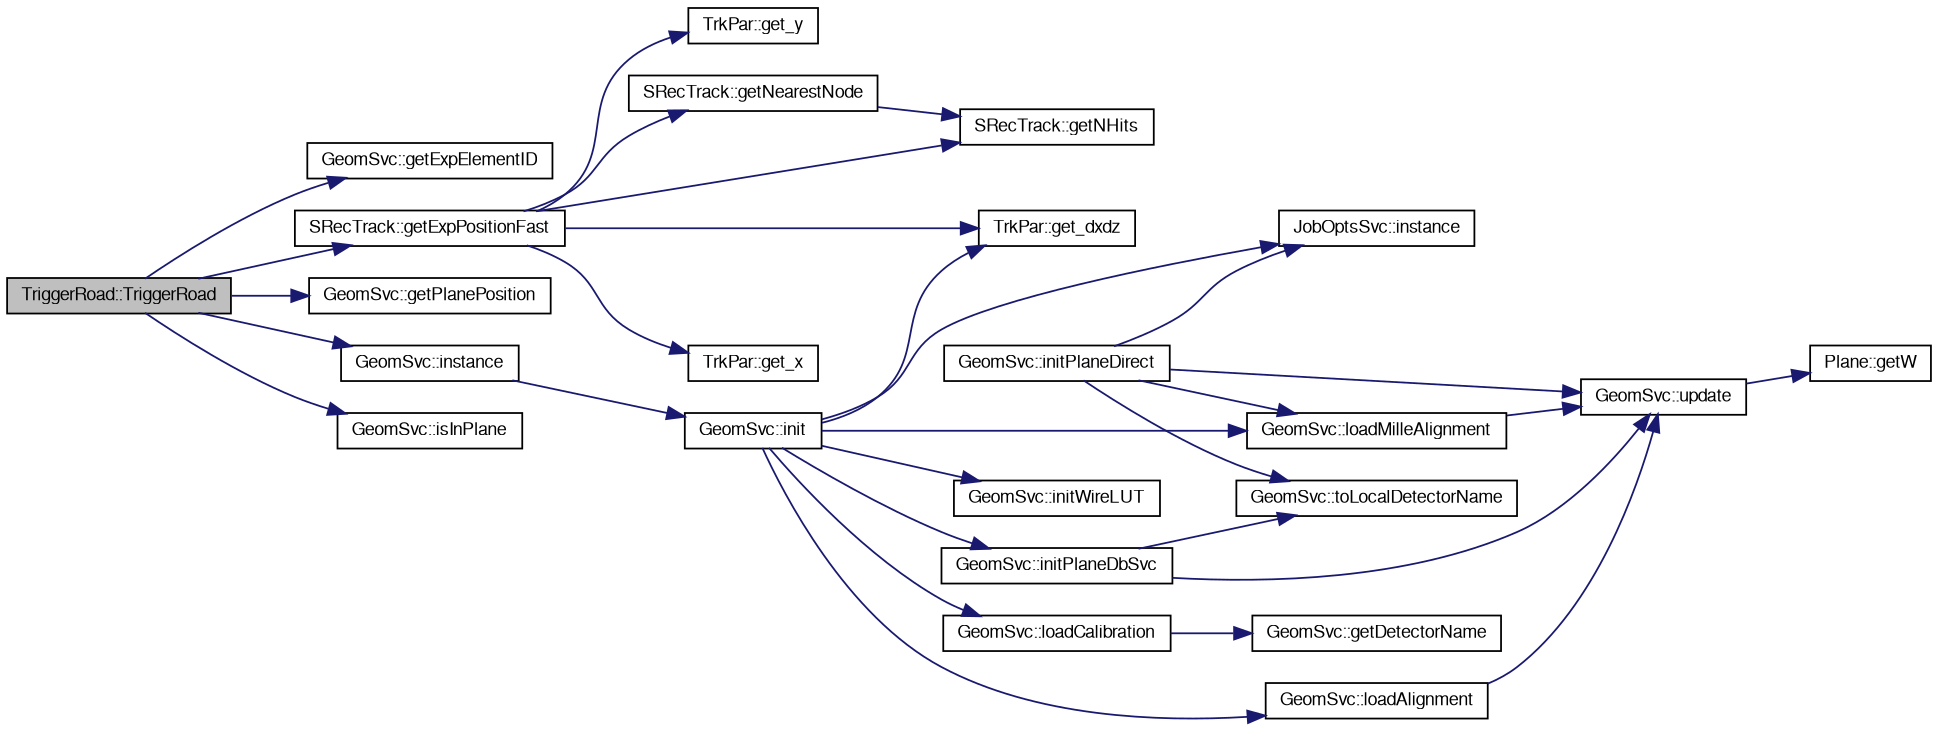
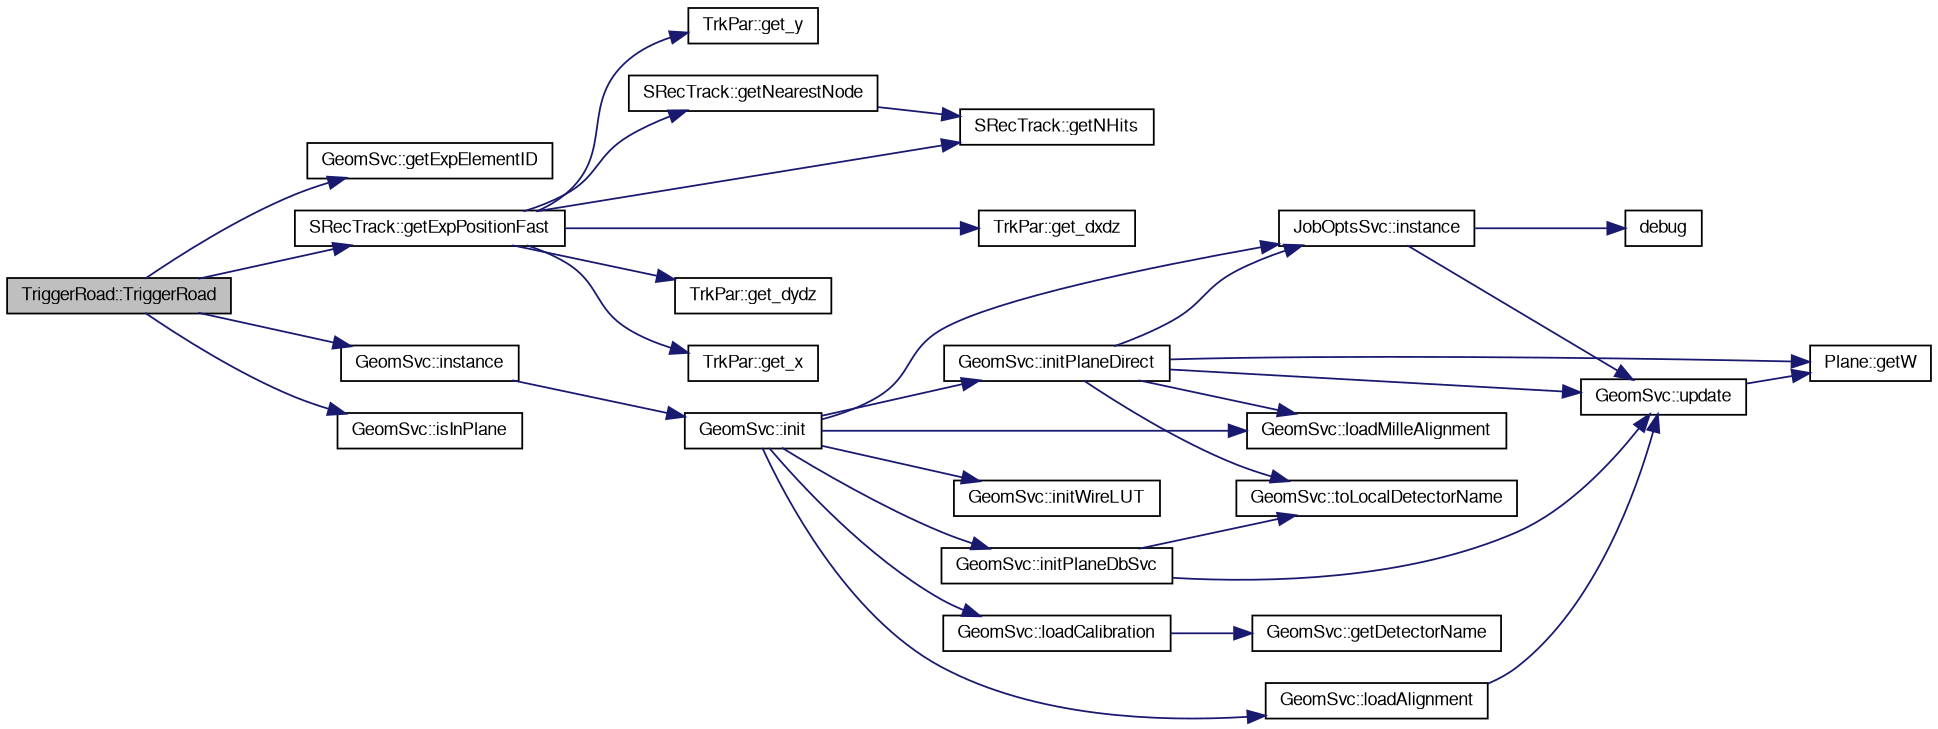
none -> (1664, 228)
(430, 296) -> none
none -> (753, 296)
(908, 343) -> (892, 400)
none -> (1481, 357)
(1535, 412) -> (1512, 308)
